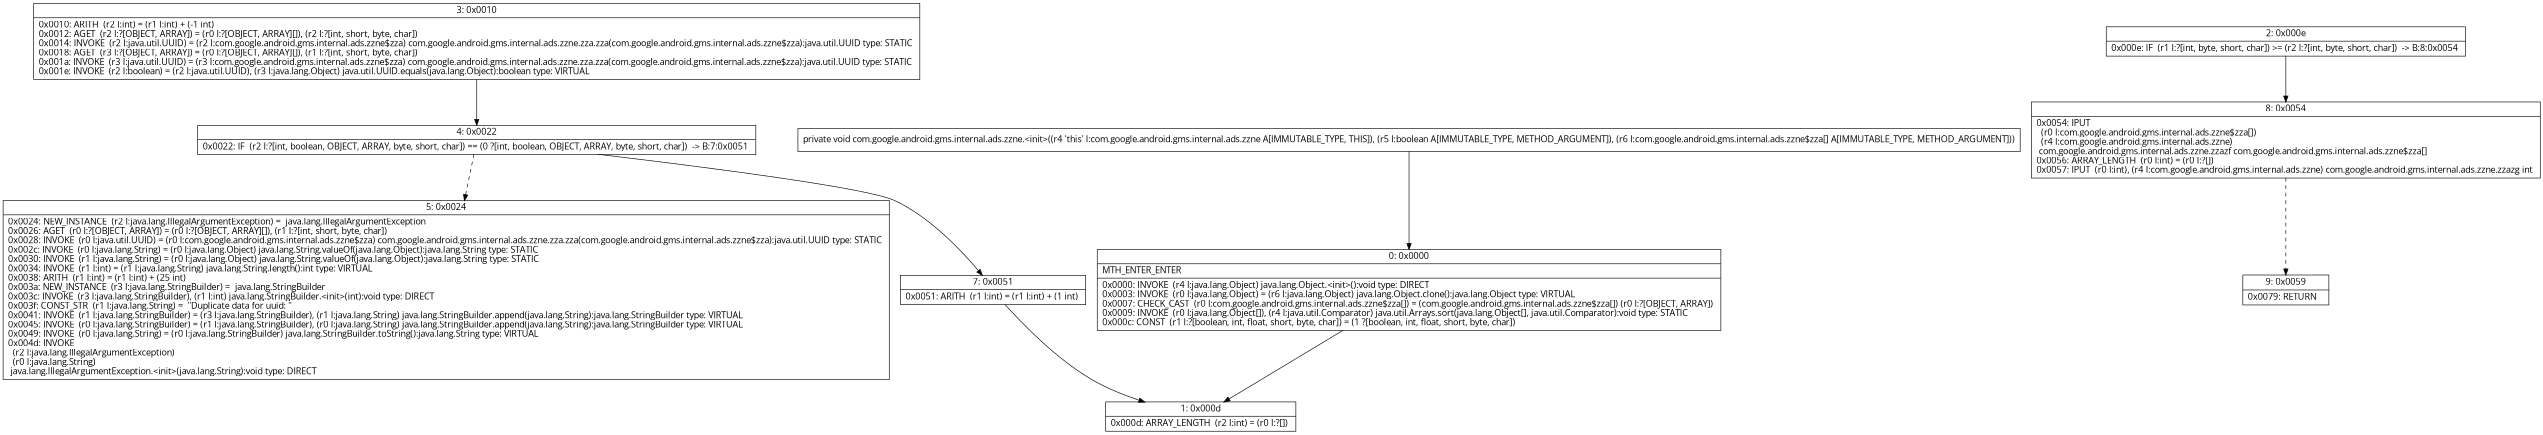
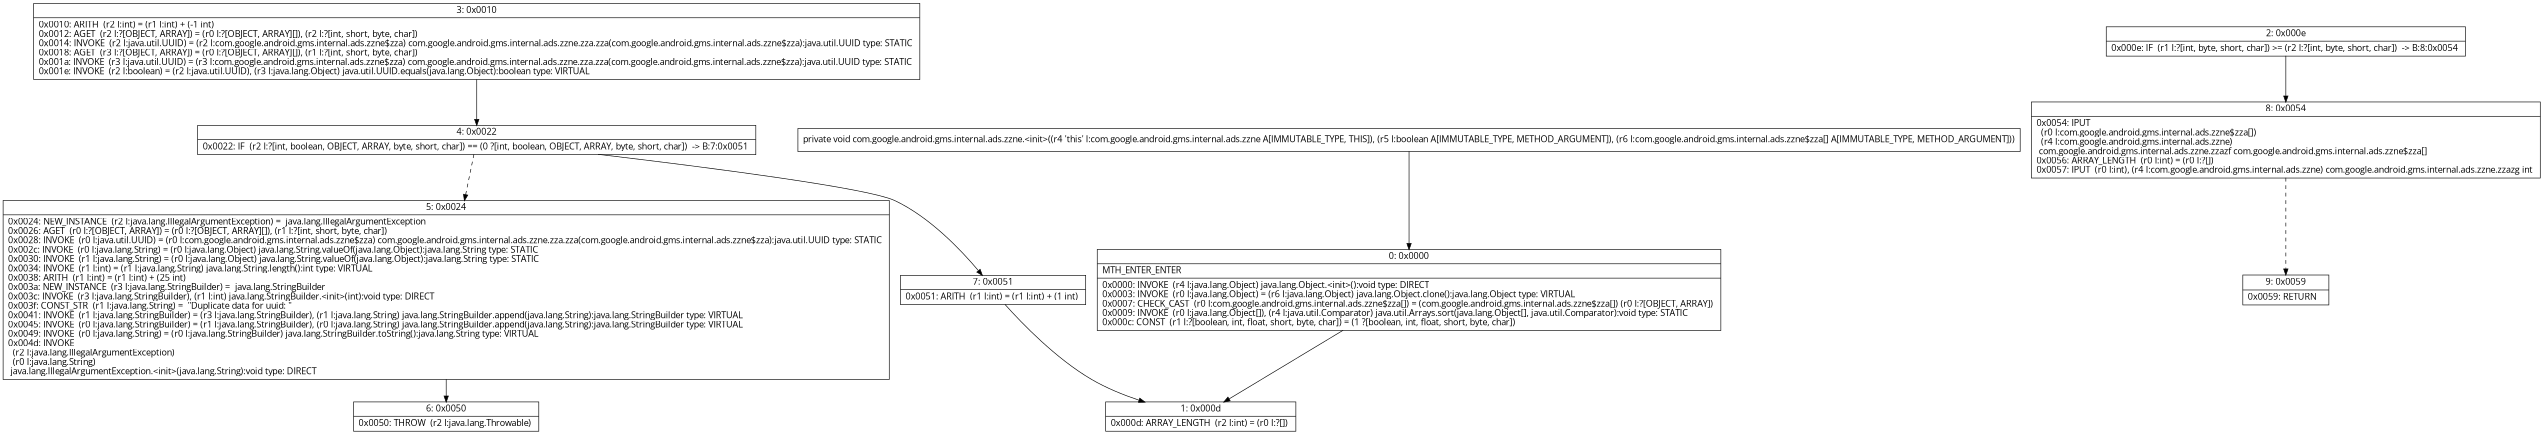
(2286, 297) -> (2286, 297)
none -> (446, 417)
